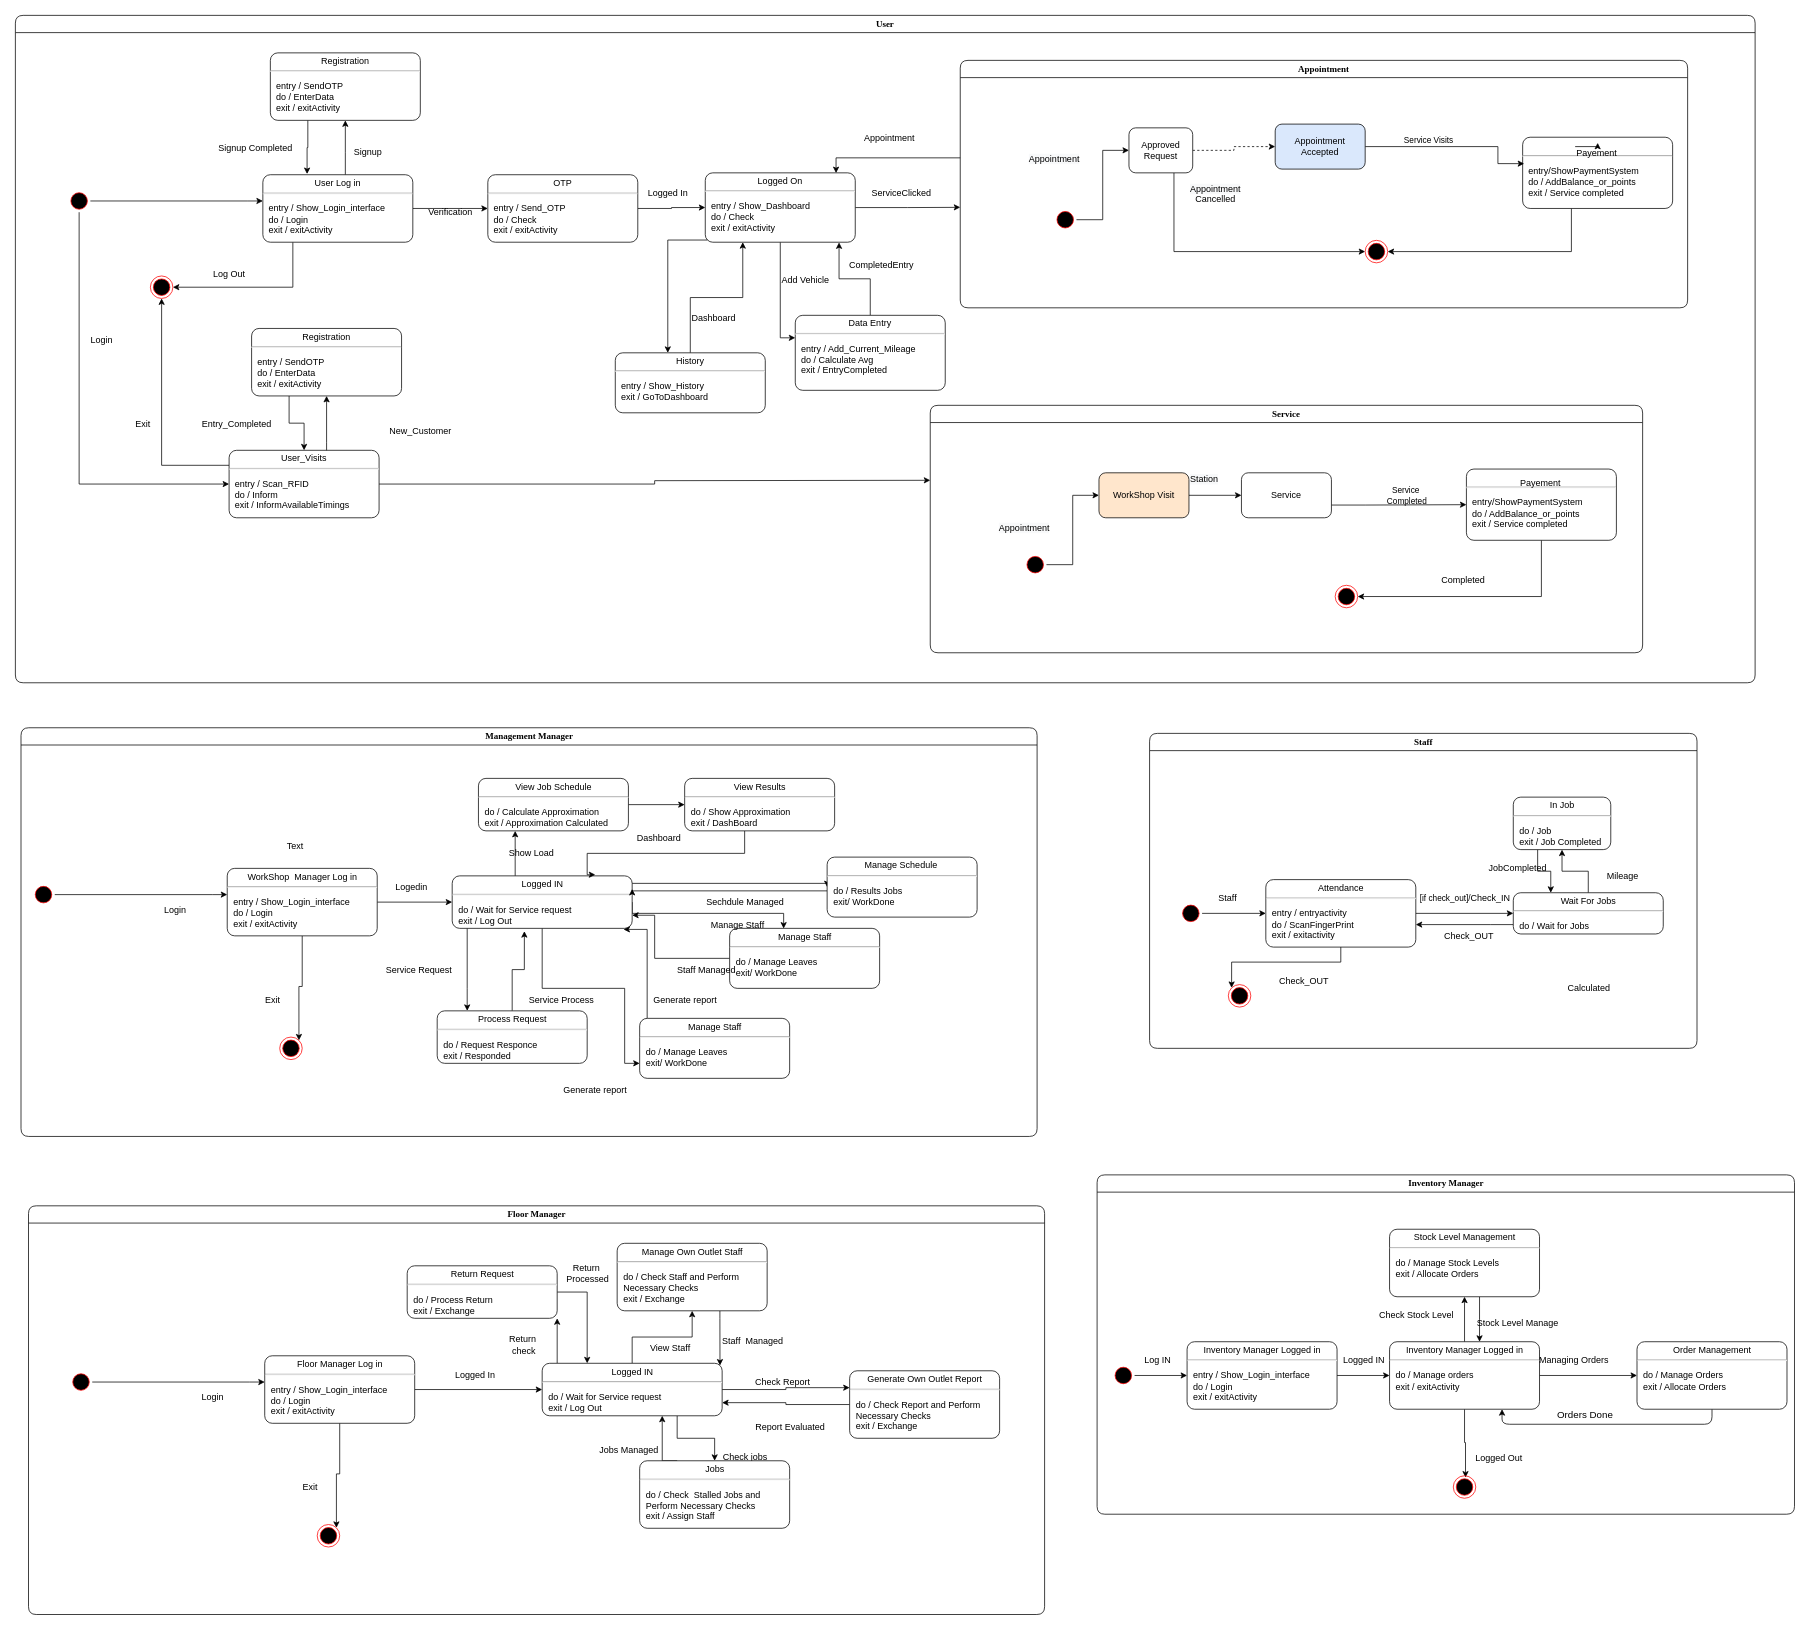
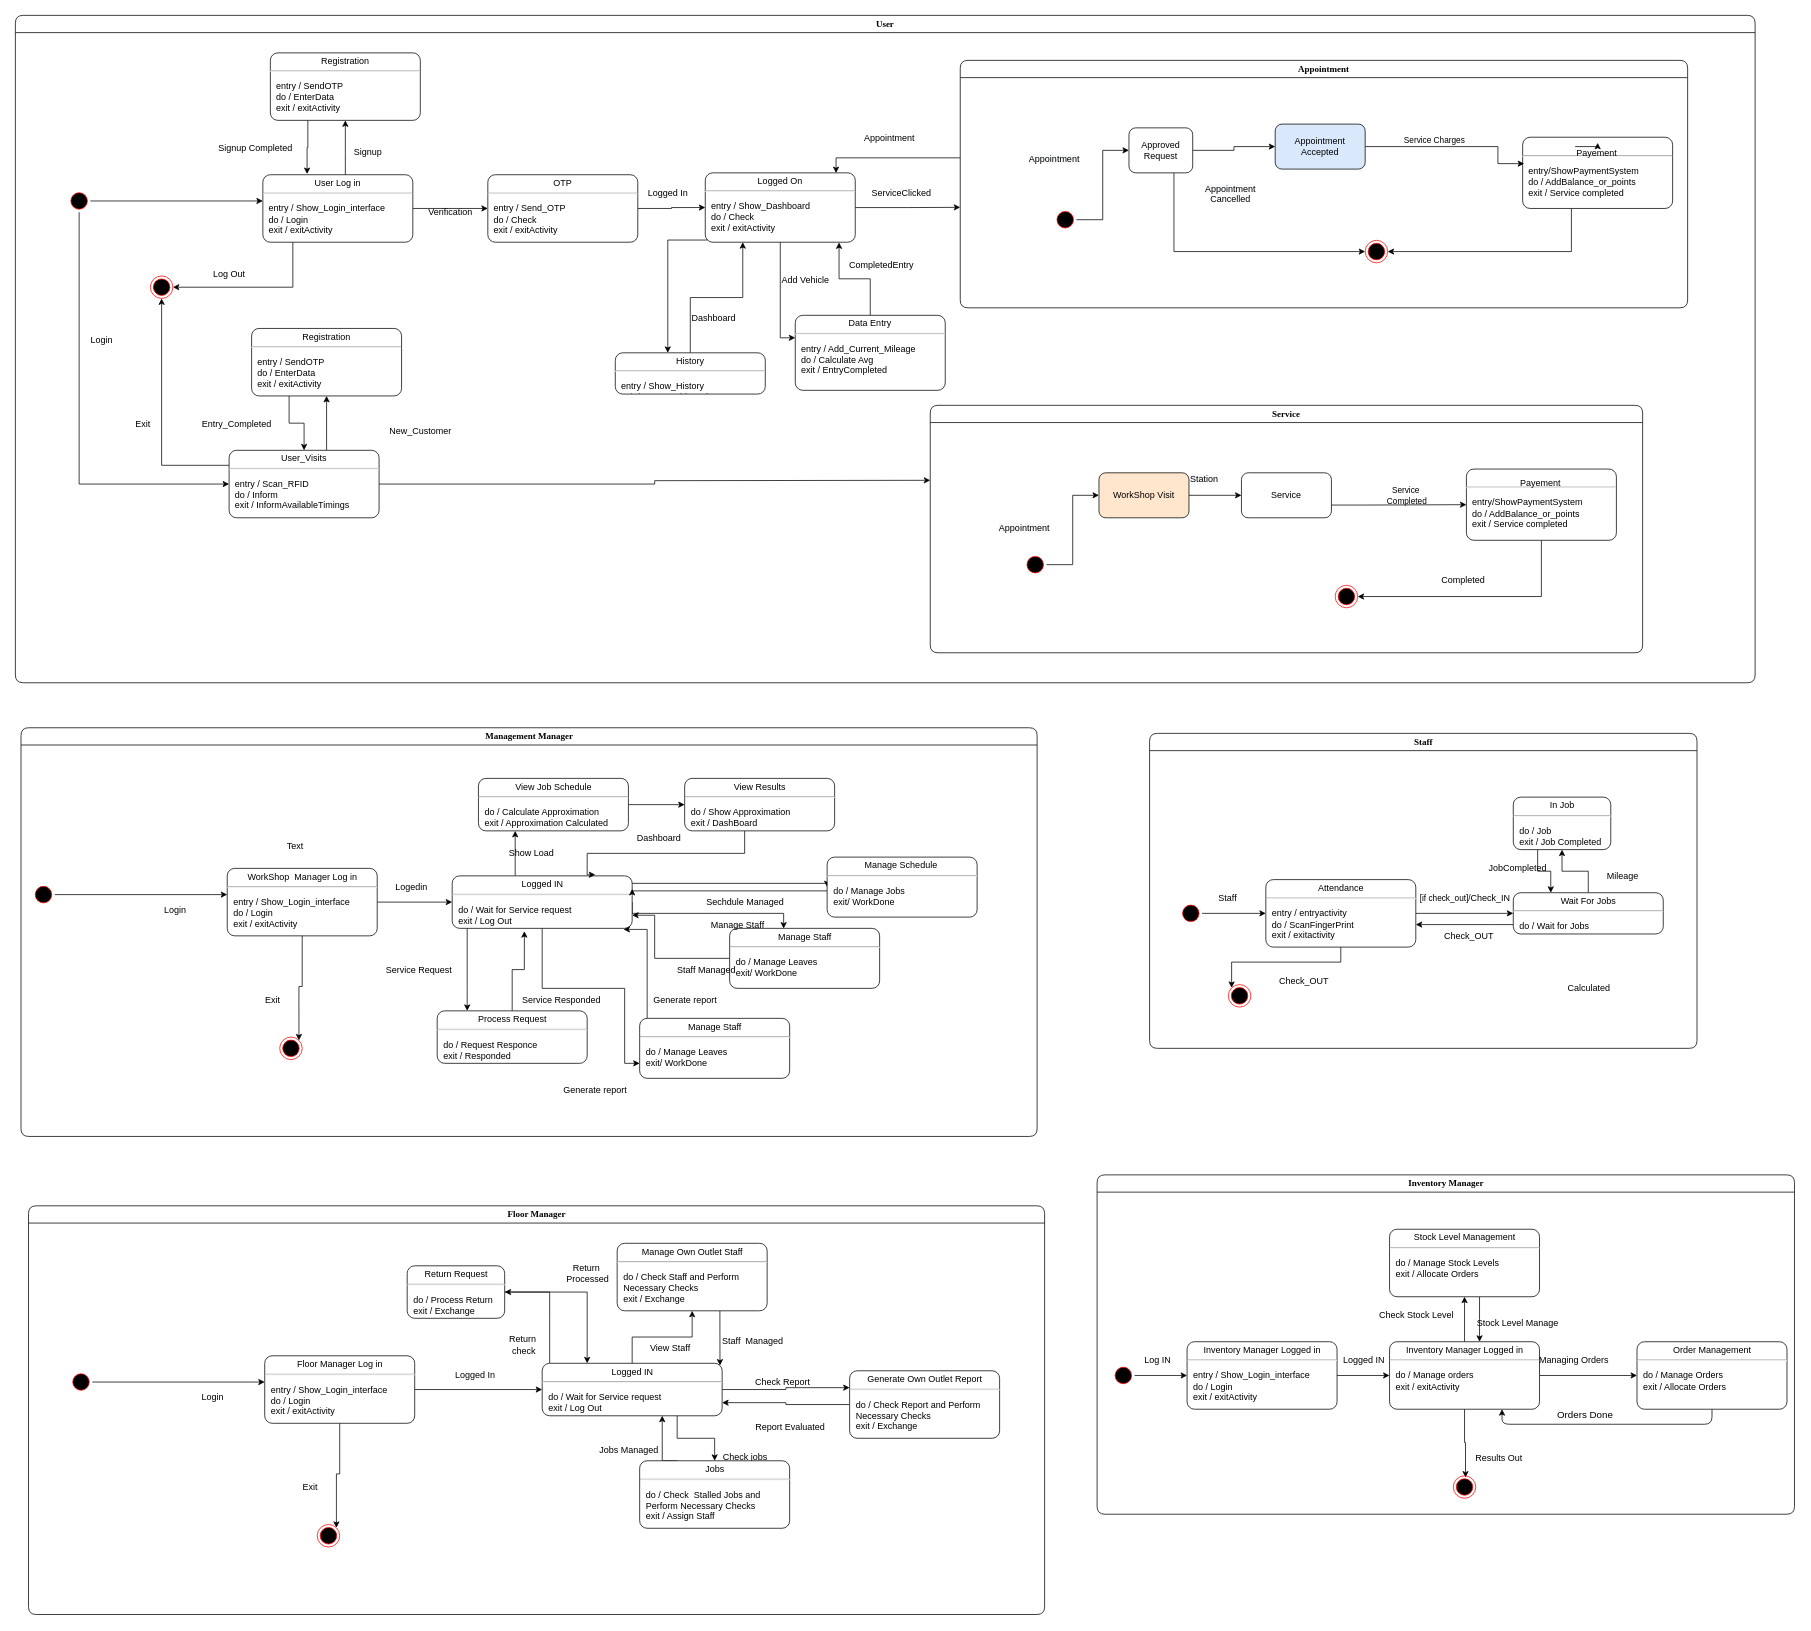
(1435, 141) -> (1437, 146)
(1233, 150) -> (1233, 150)
(1219, 194) -> (1234, 194)
(690, 383) -> (690, 374)
(903, 858) -> (903, 858)
(562, 1000) -> (562, 1000)
(482, 1292) -> (456, 1292)
(1499, 1458) -> (1499, 1458)
